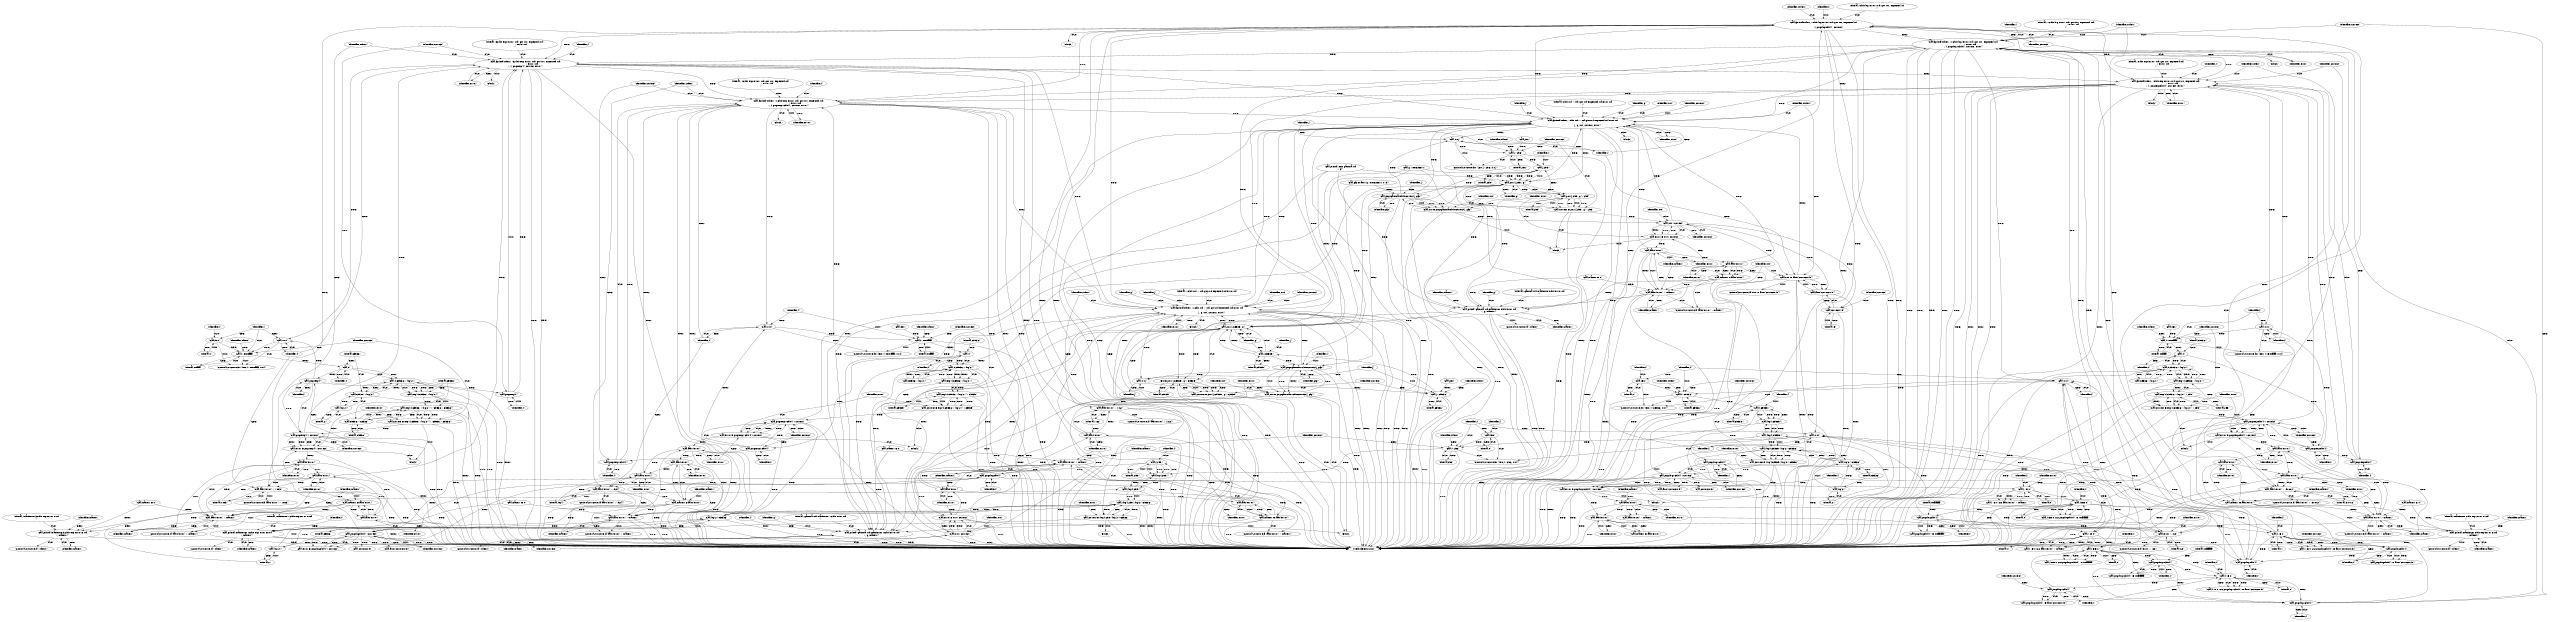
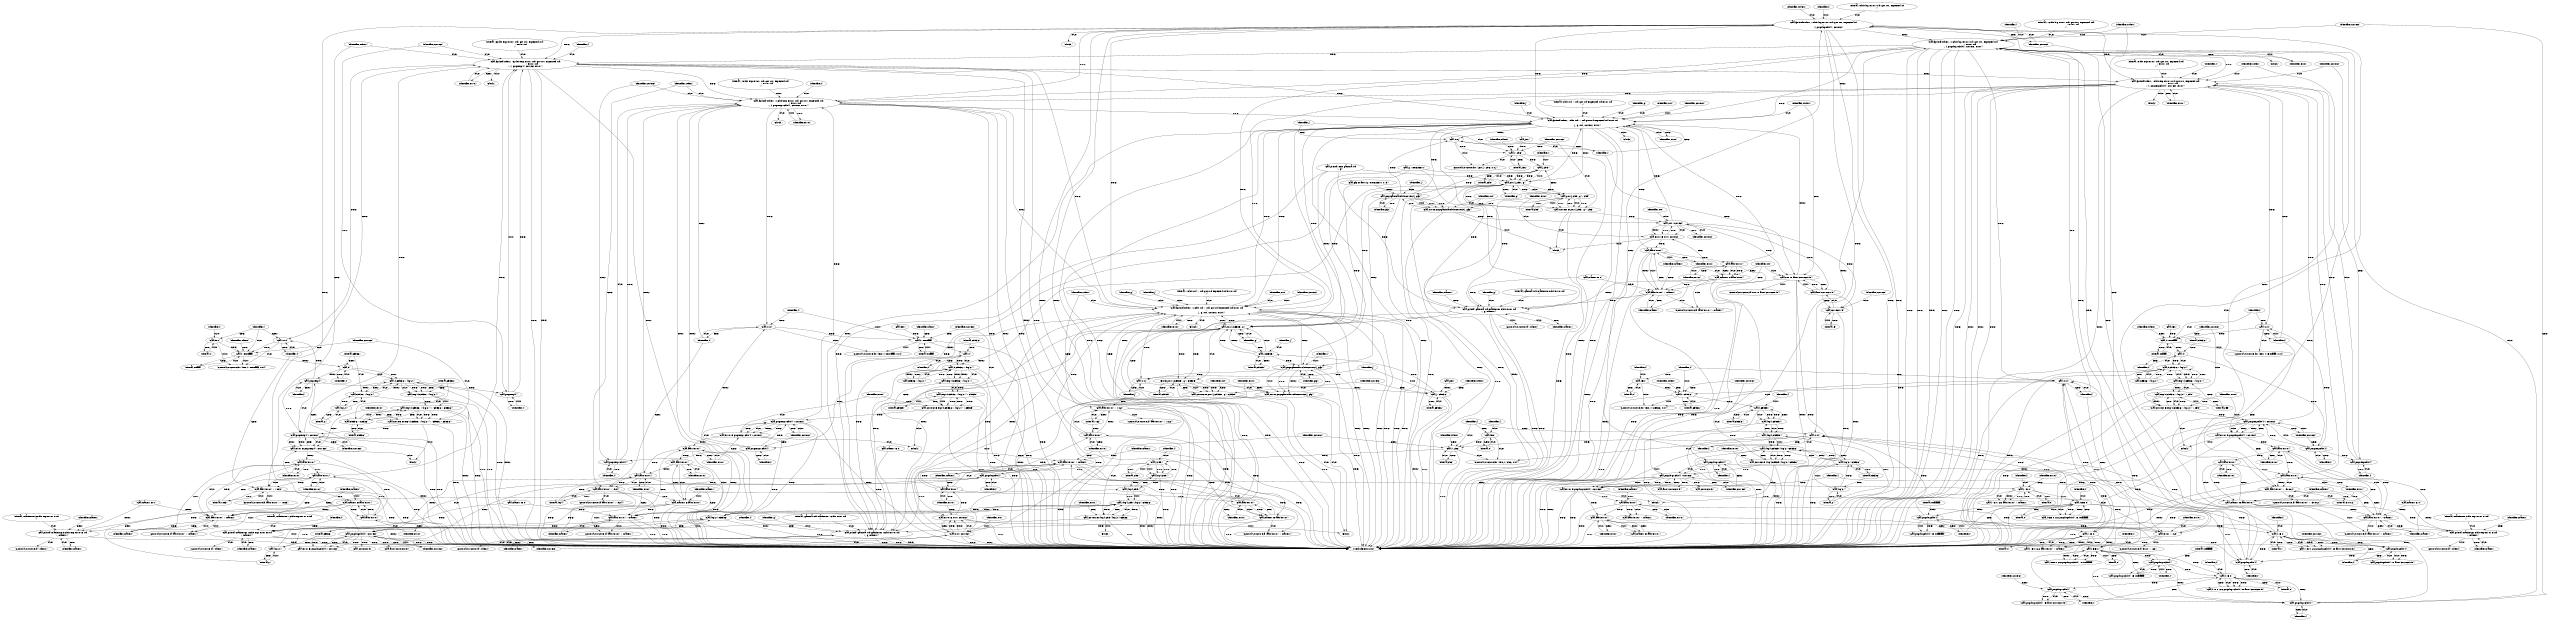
(1310, 472) -> (1305, 455)
(2177, 549) -> none
